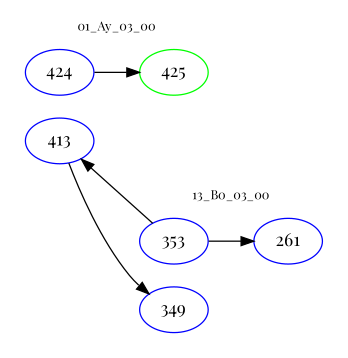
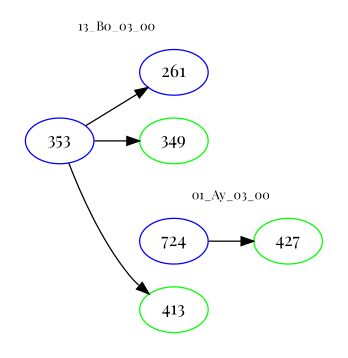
(60, 72) -> (174, 241)
(174, 72) -> (288, 241)
(60, 141) -> (174, 310)
(98, 228) -> (111, 141)
(174, 310) -> (174, 141)
